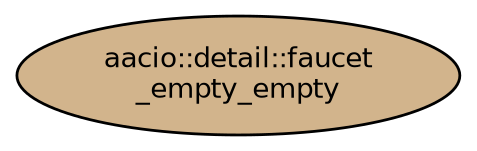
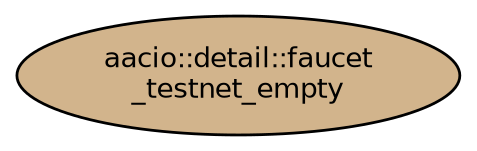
(238, 76) -> (238, 76)
